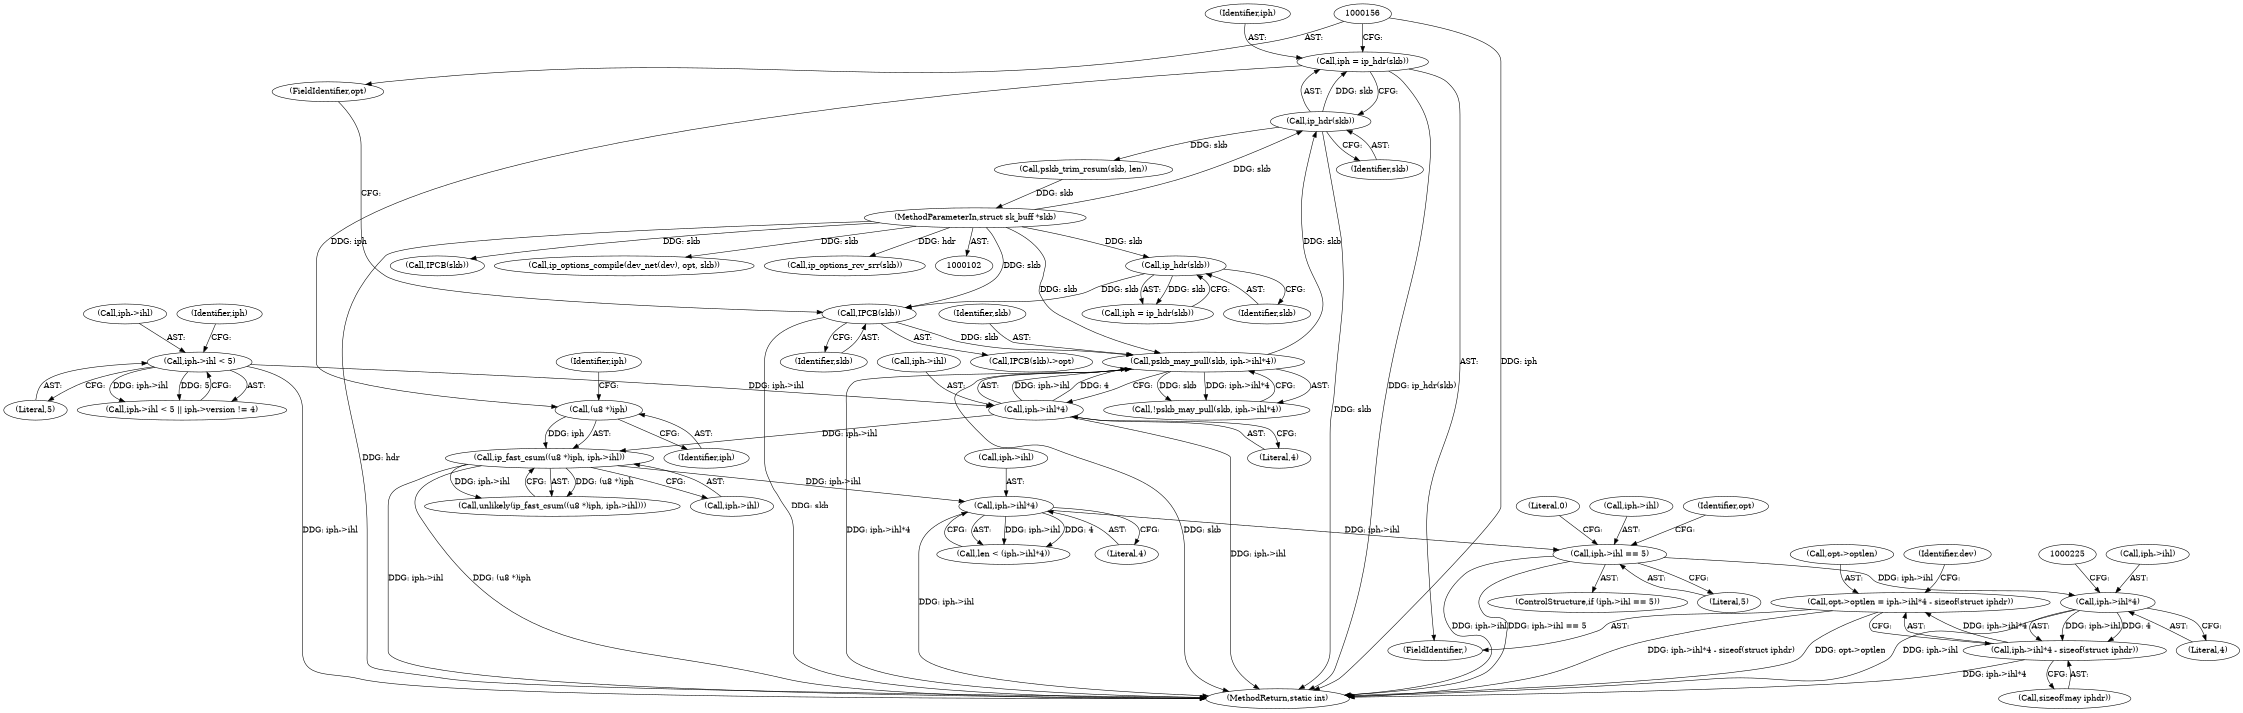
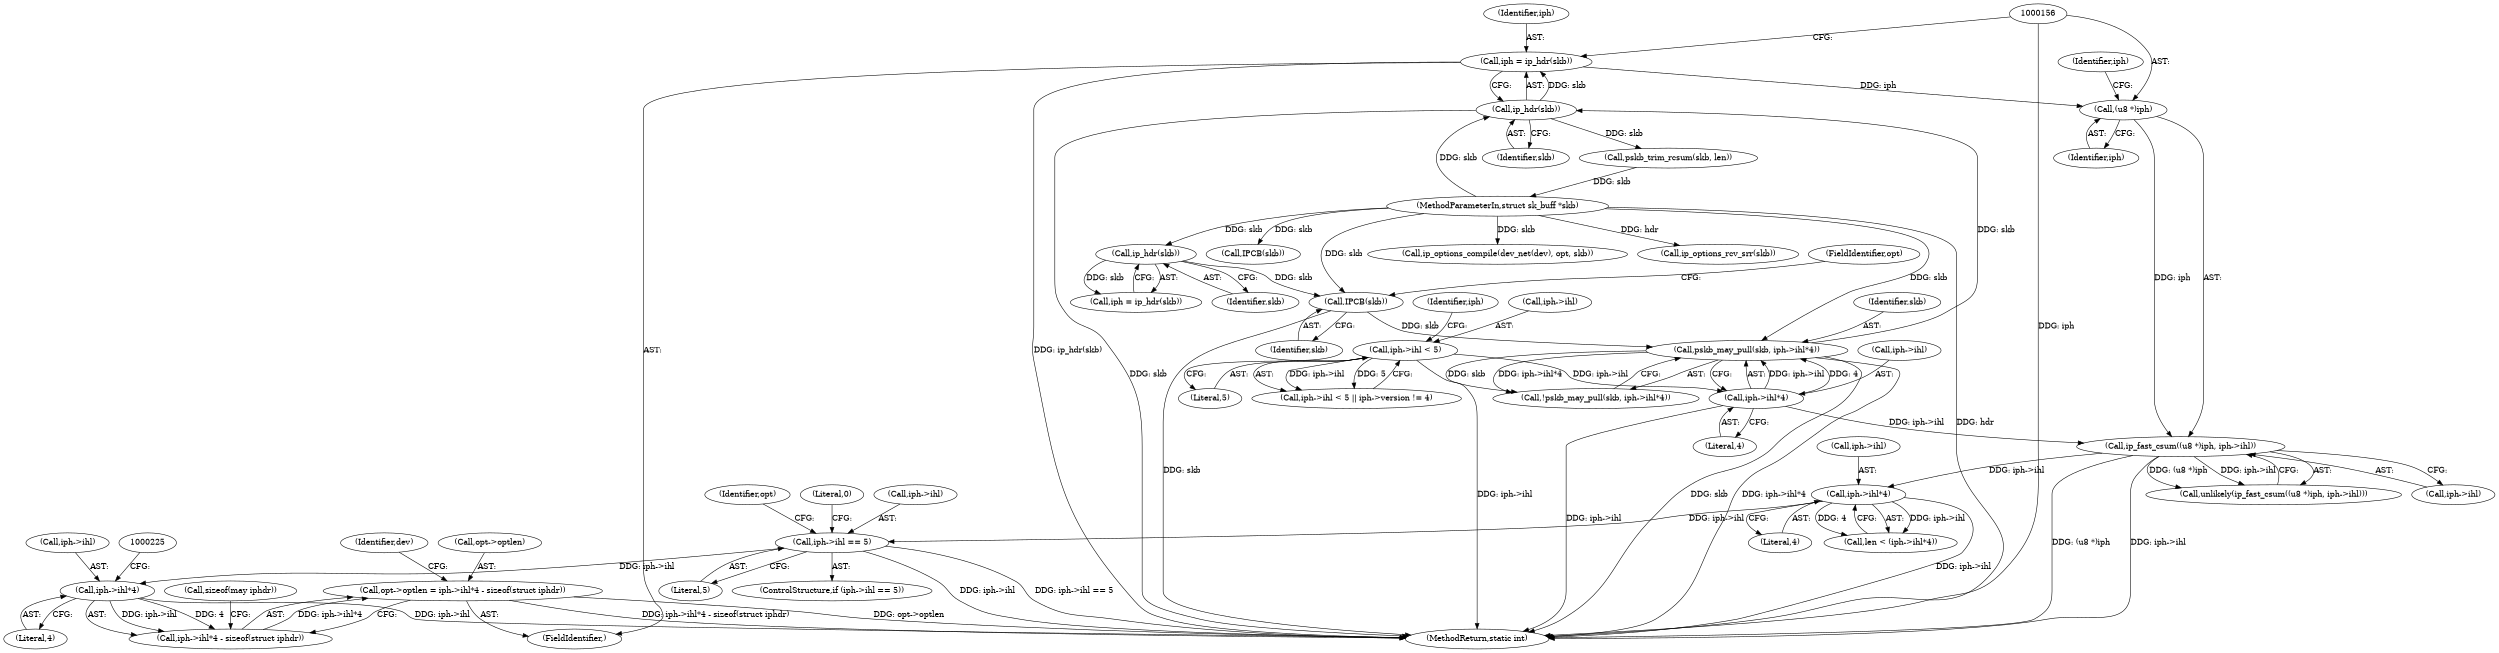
(860, 72) -> (2133, 37)
(964, 266) -> none
(1032, 362) -> none
(2047, 672) -> none
(2081, 675) -> (242, 615)
(1690, 690) -> none
